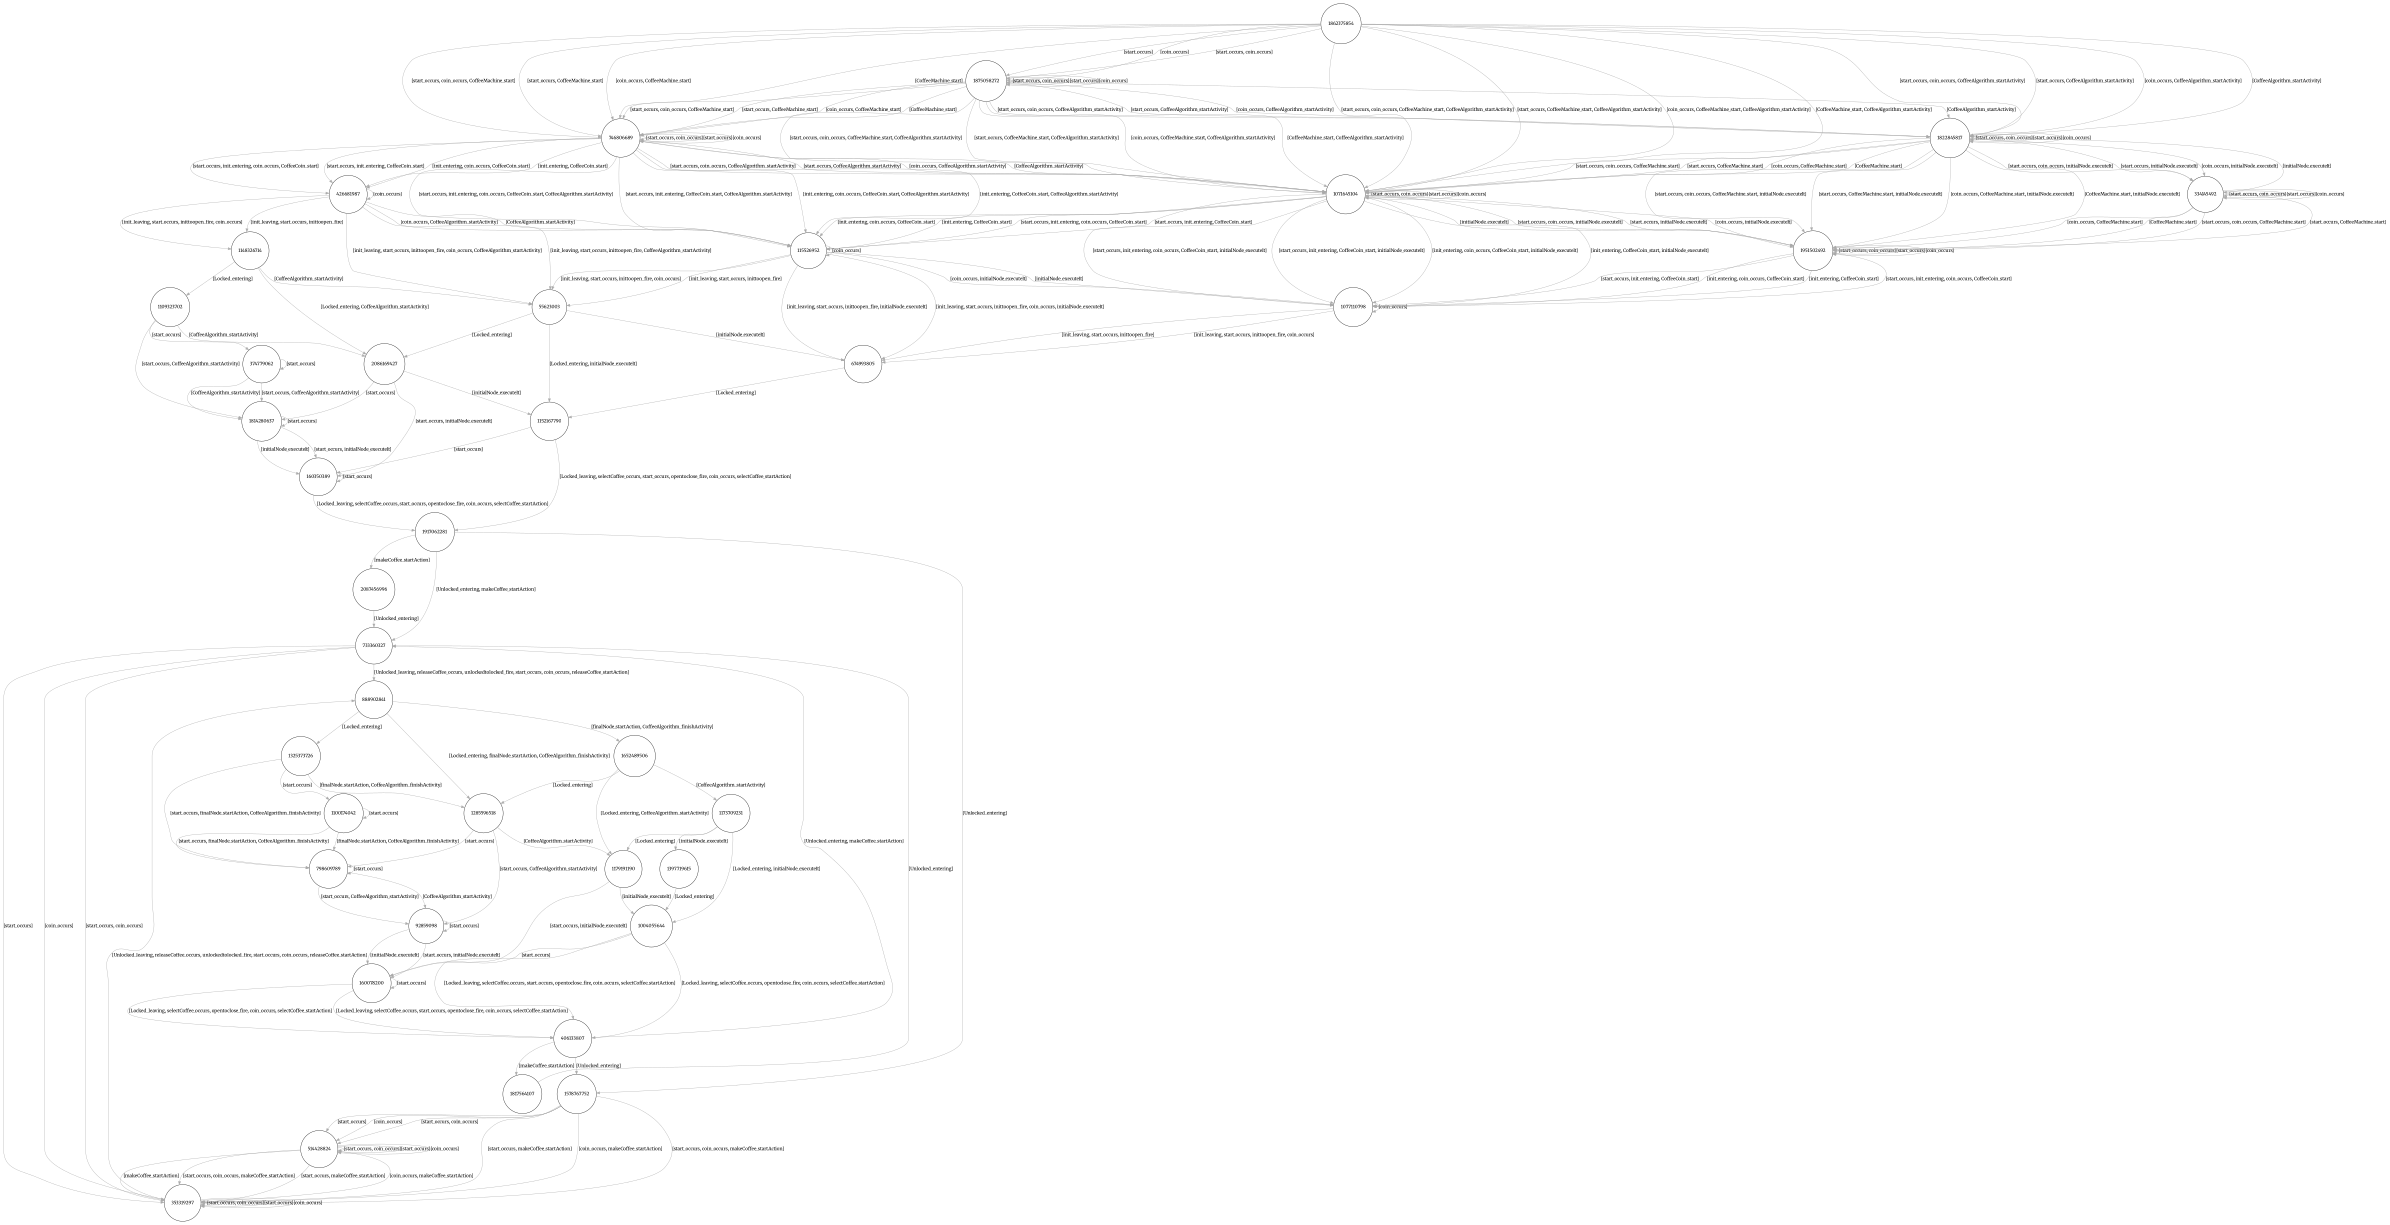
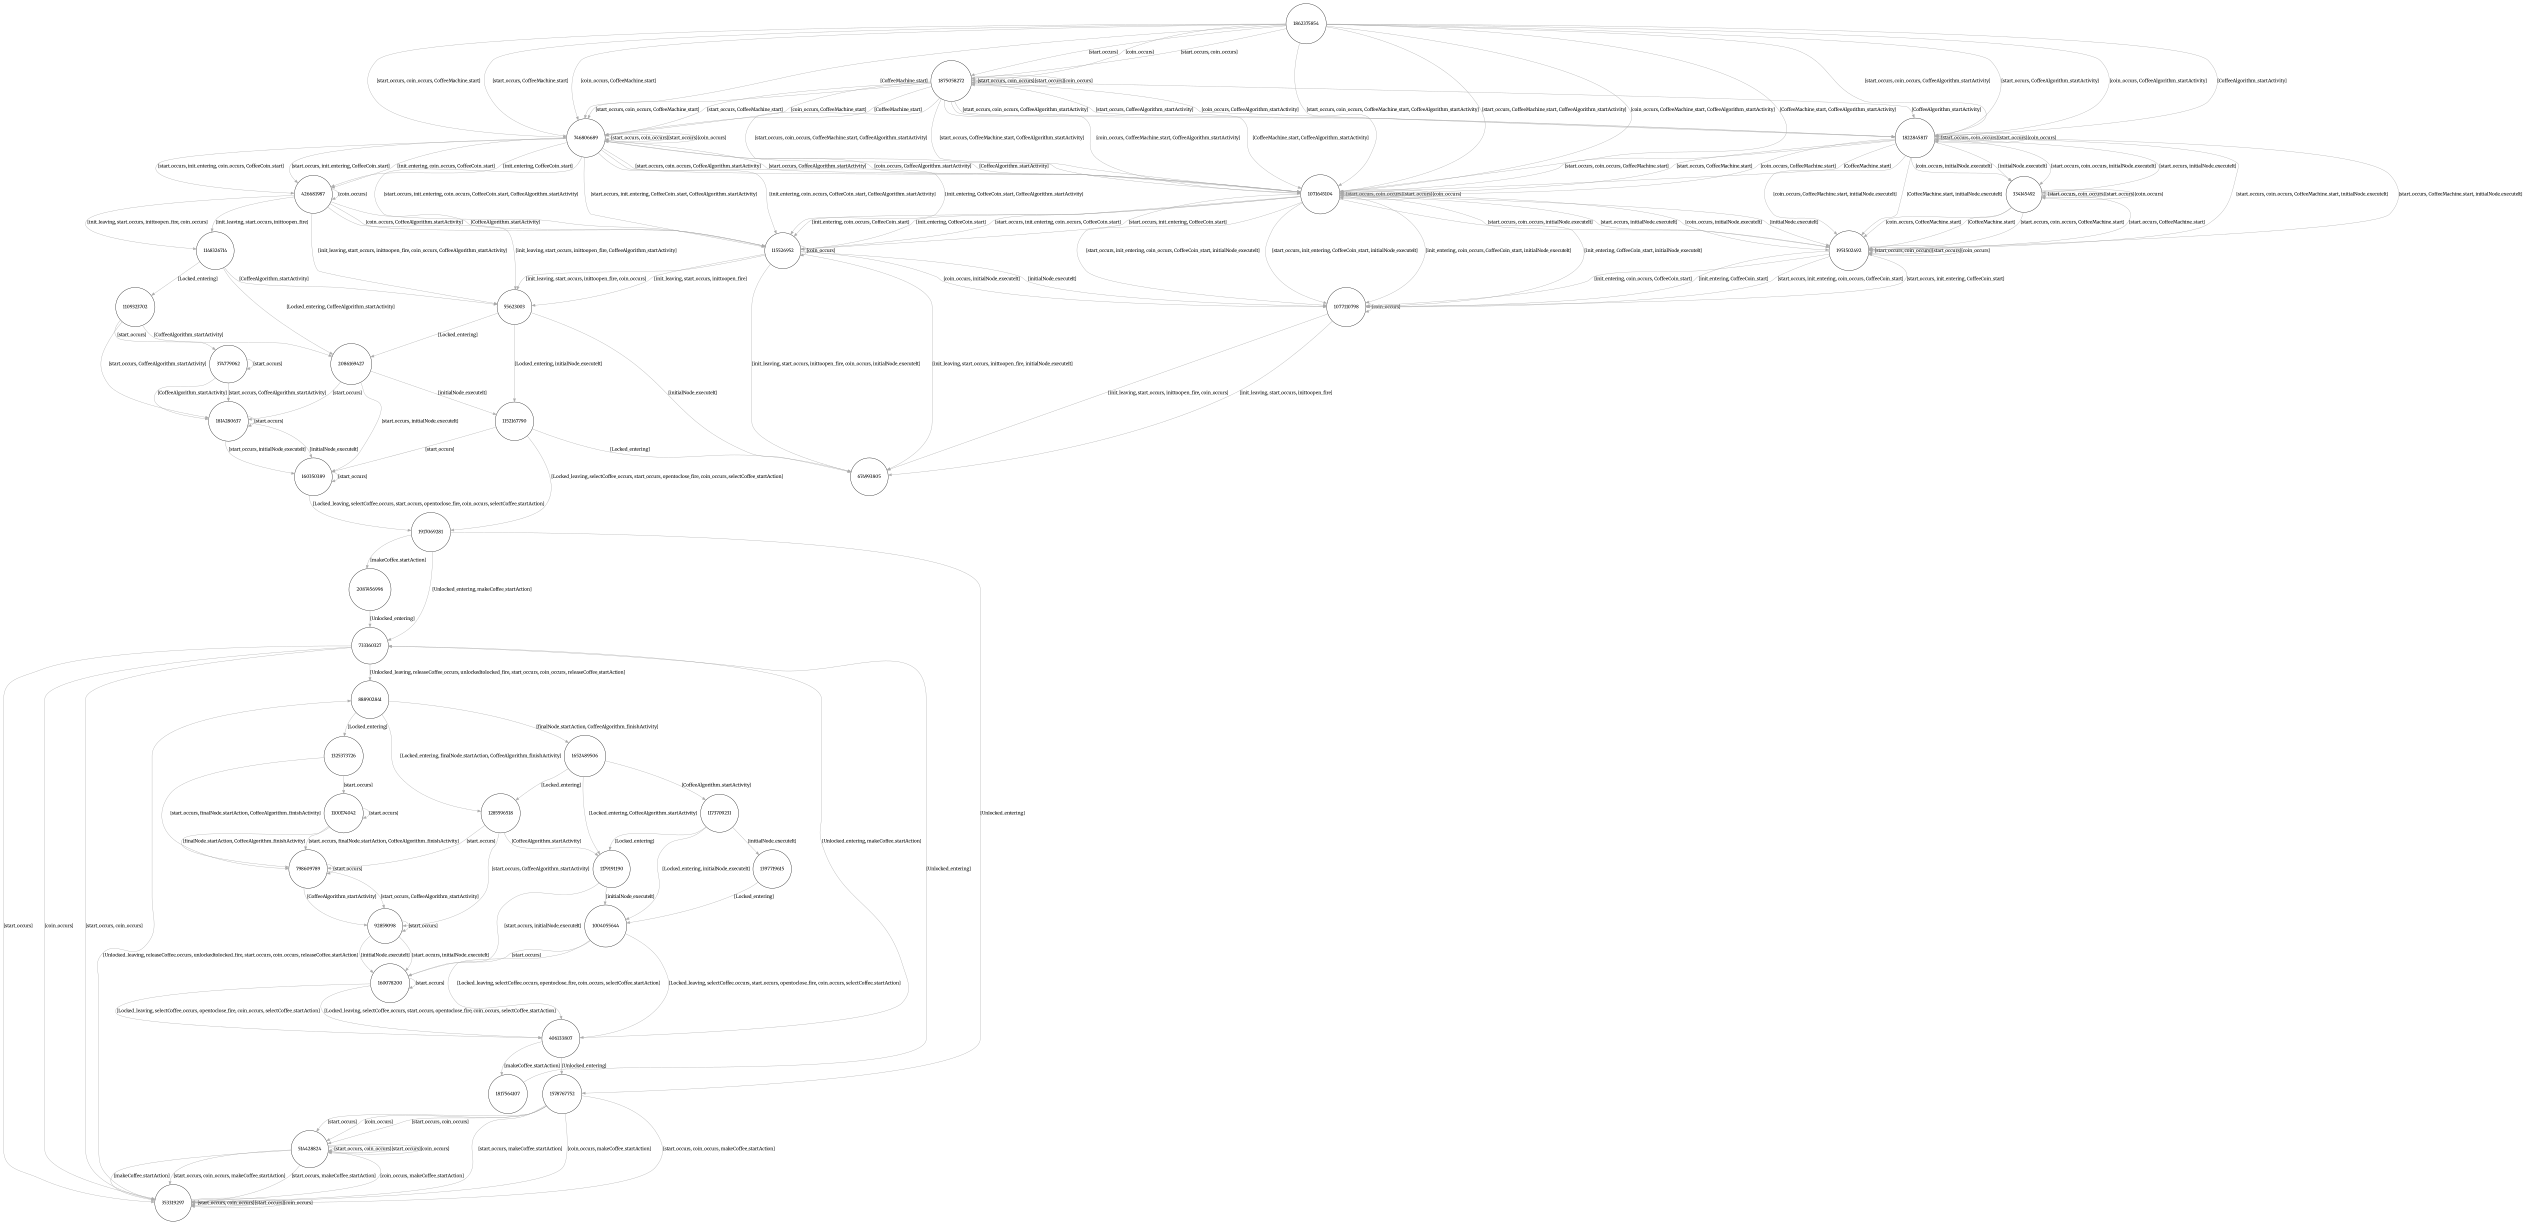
(708, 392) -> (689, 457)
(435, 532) -> (431, 532)
(382, 793) -> none
